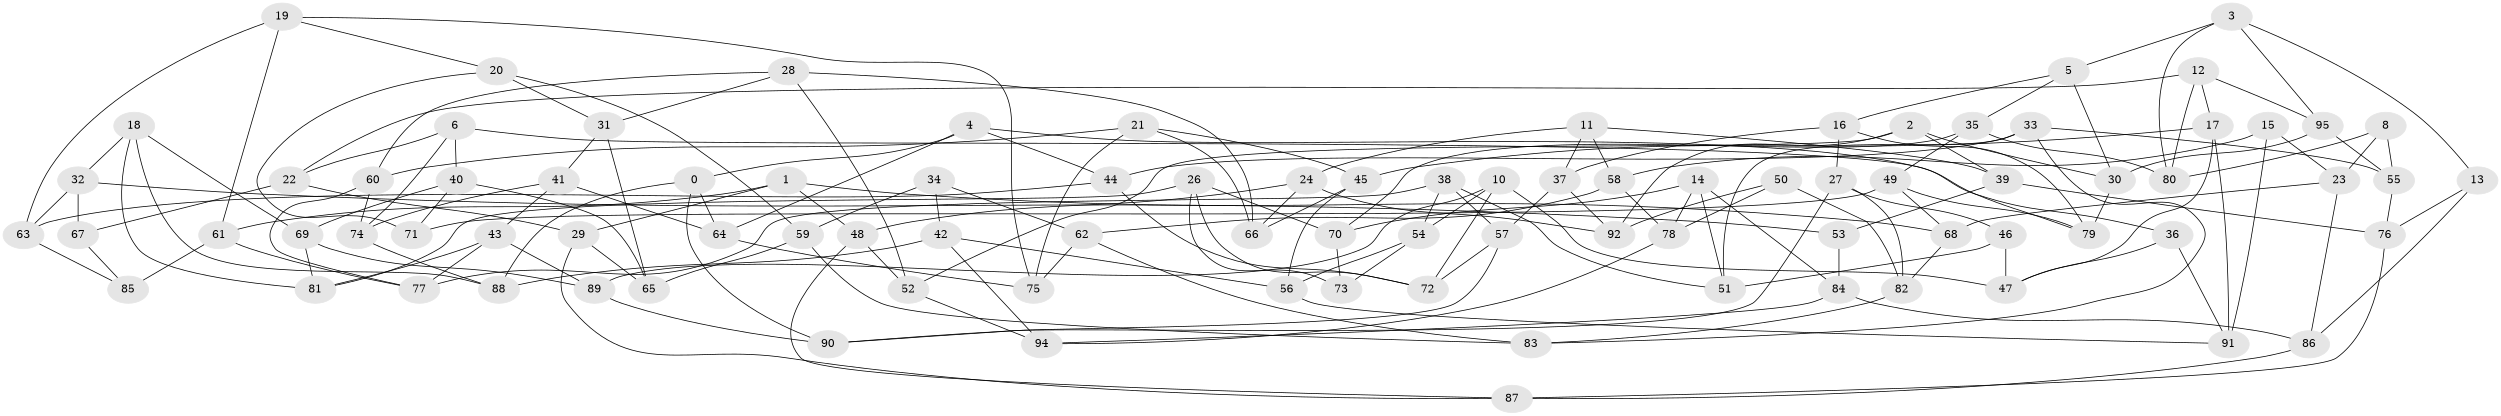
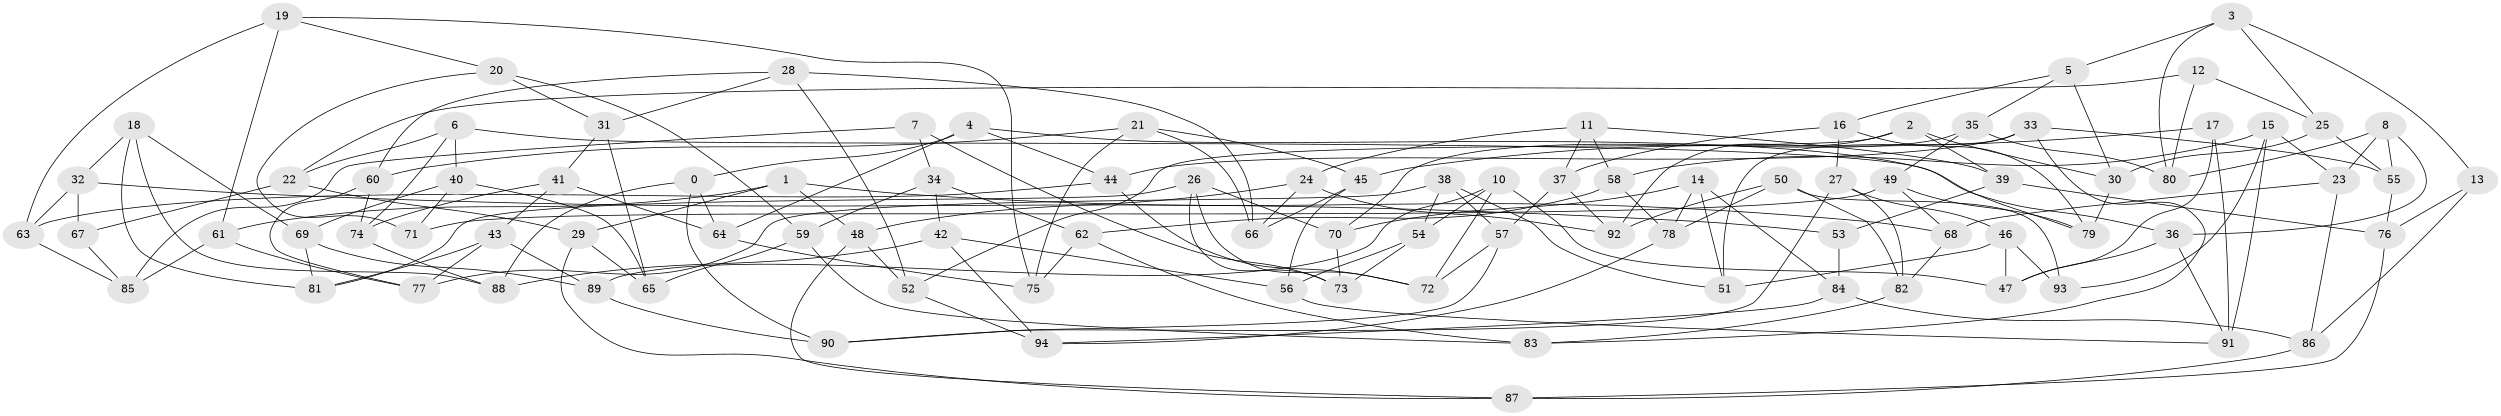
(2206, 99) -> none
none -> (915, 126)
(2323, 126) -> (2323, 126)
none -> (2344, 223)
none -> (2060, 290)
